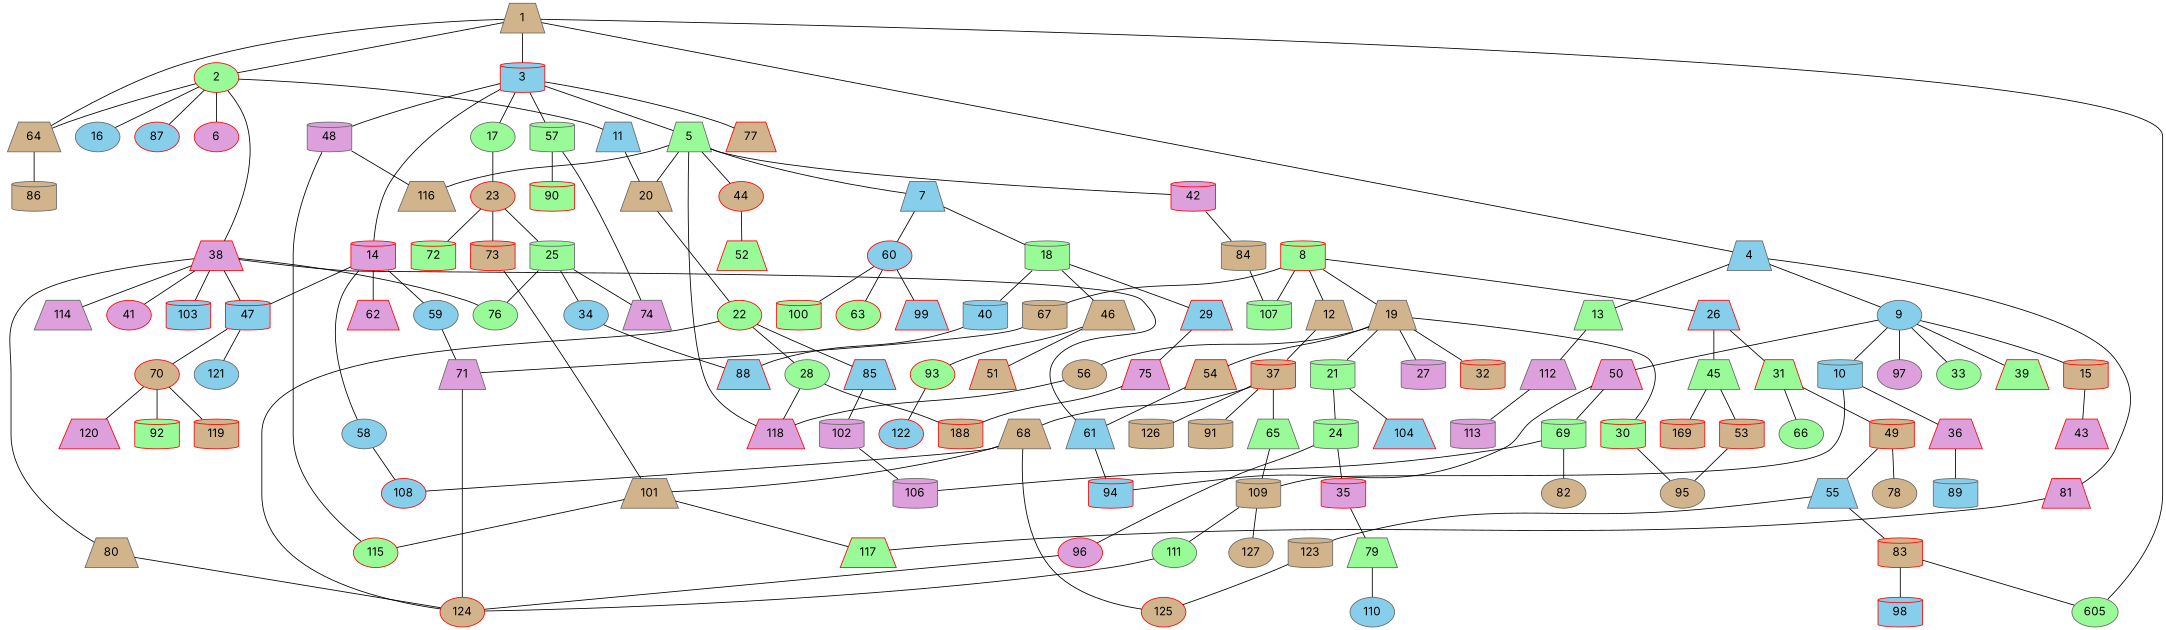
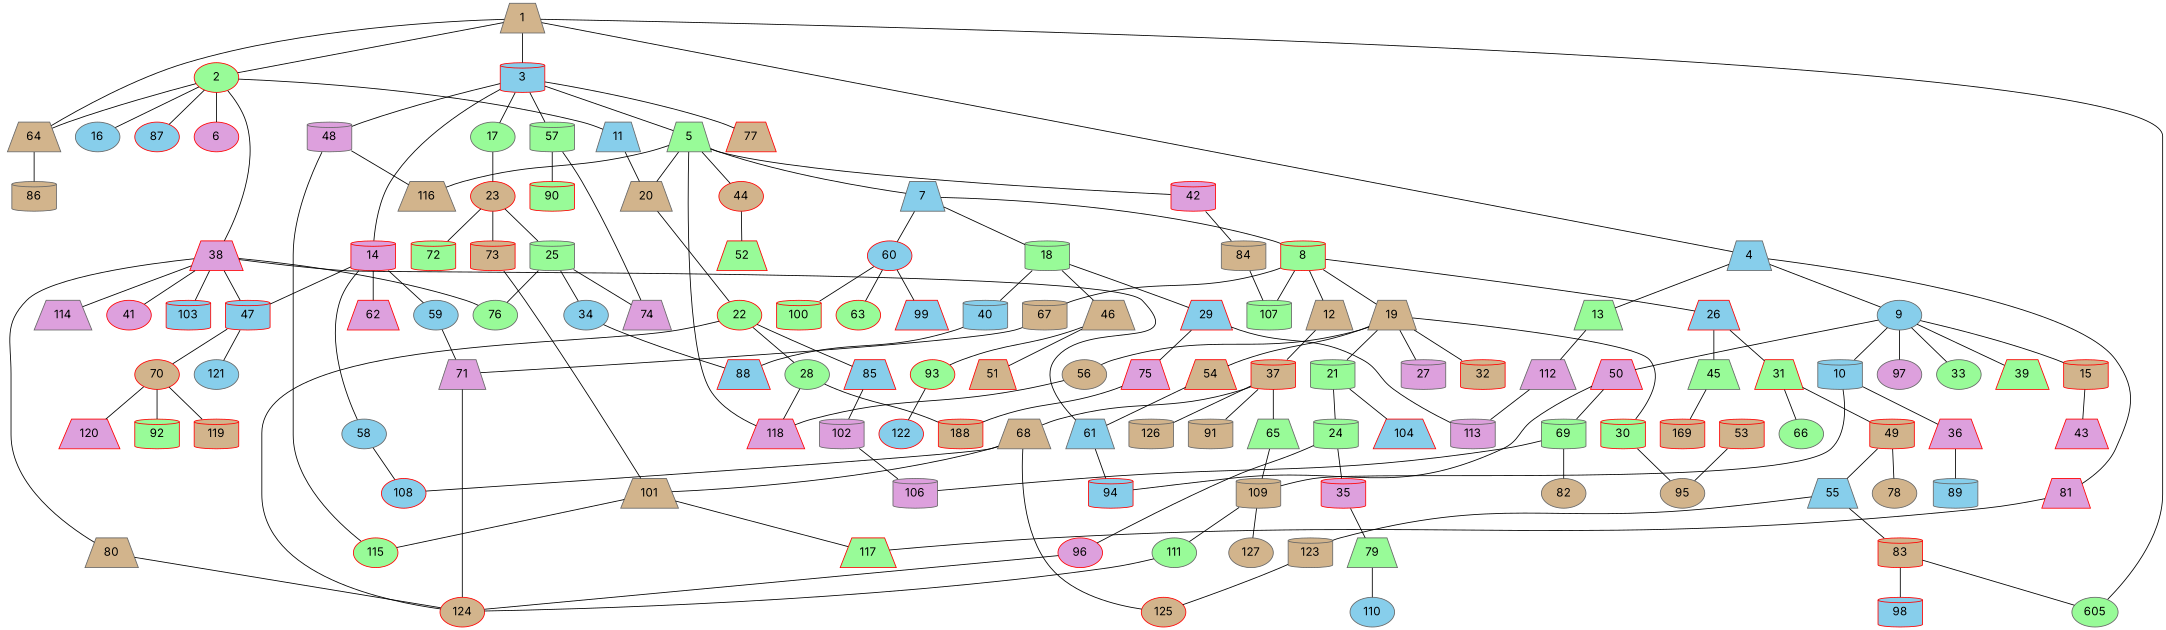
none -> (1112, 210)
none -> (1345, 351)
(1728, 404) -> none
